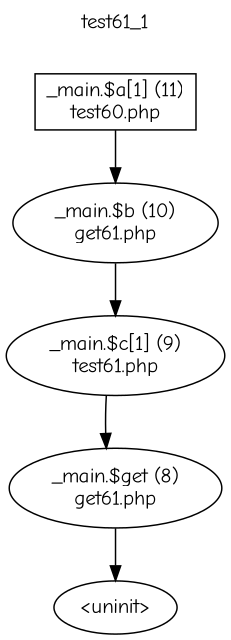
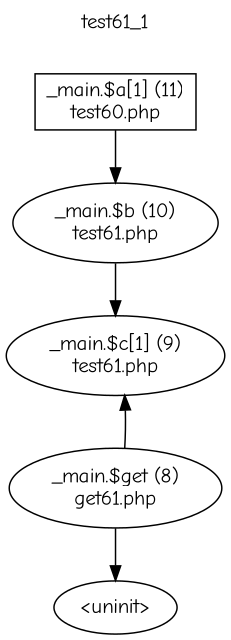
(116, 223) -> (116, 223)
(106, 414) -> (125, 429)
